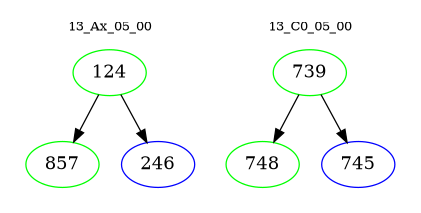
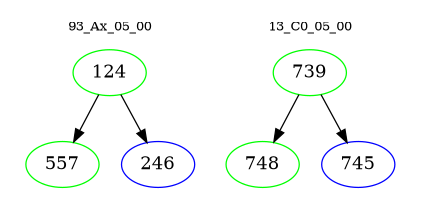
(110, 27) -> (110, 27)
(62, 164) -> (62, 164)
